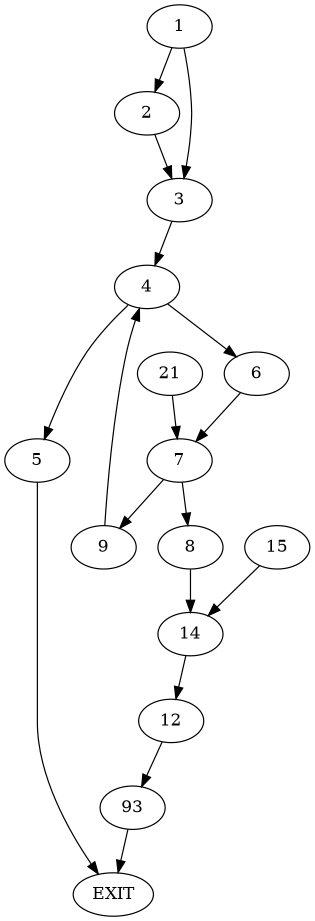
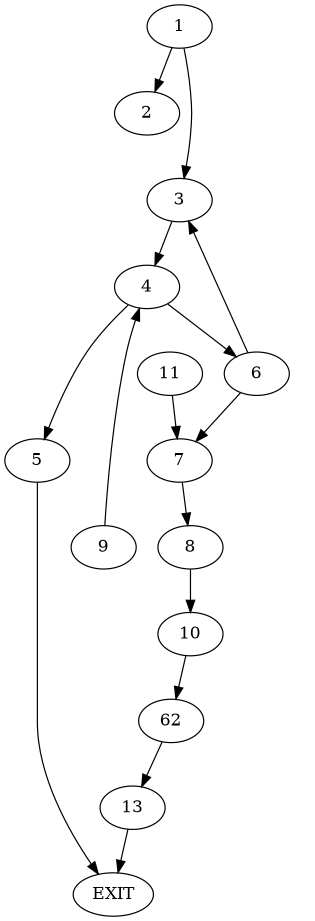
(161, 151) -> (221, 293)
(170, 374) -> (170, 374)
(146, 499) -> none
(277, 547) -> none
(190, 634) -> (190, 634)
(171, 721) -> (171, 721)
(133, 808) -> (133, 808)
